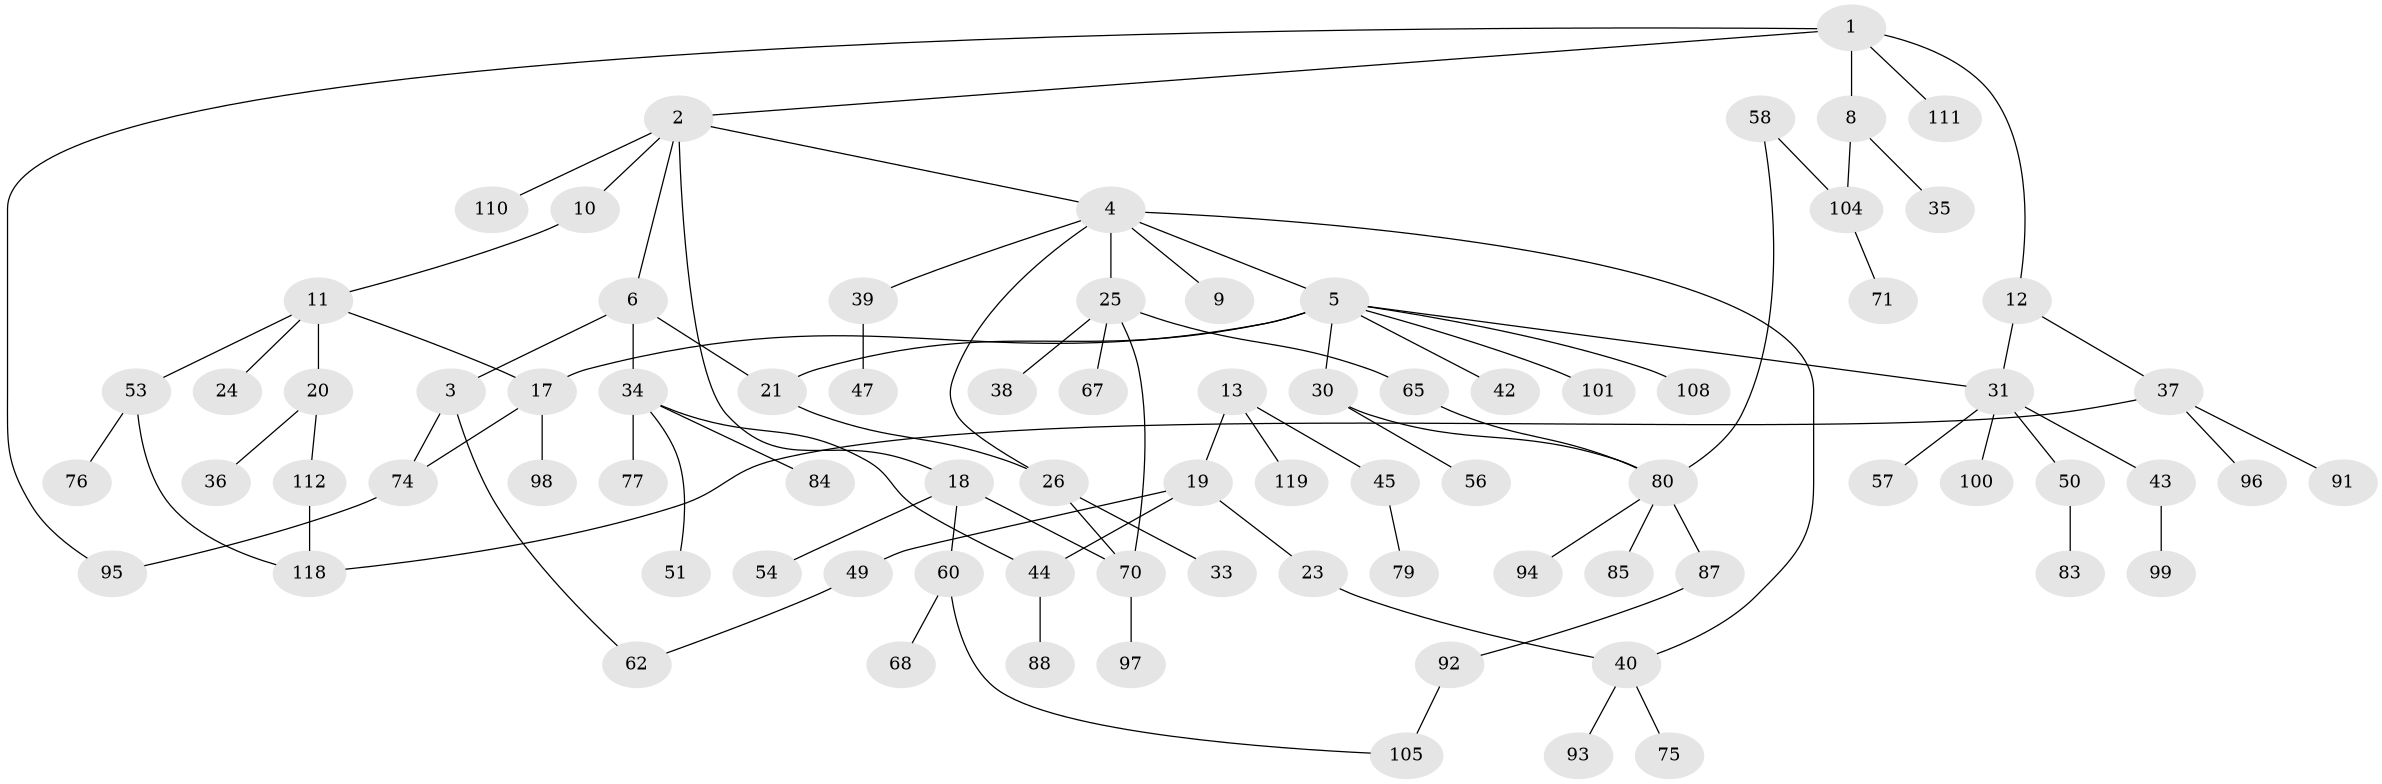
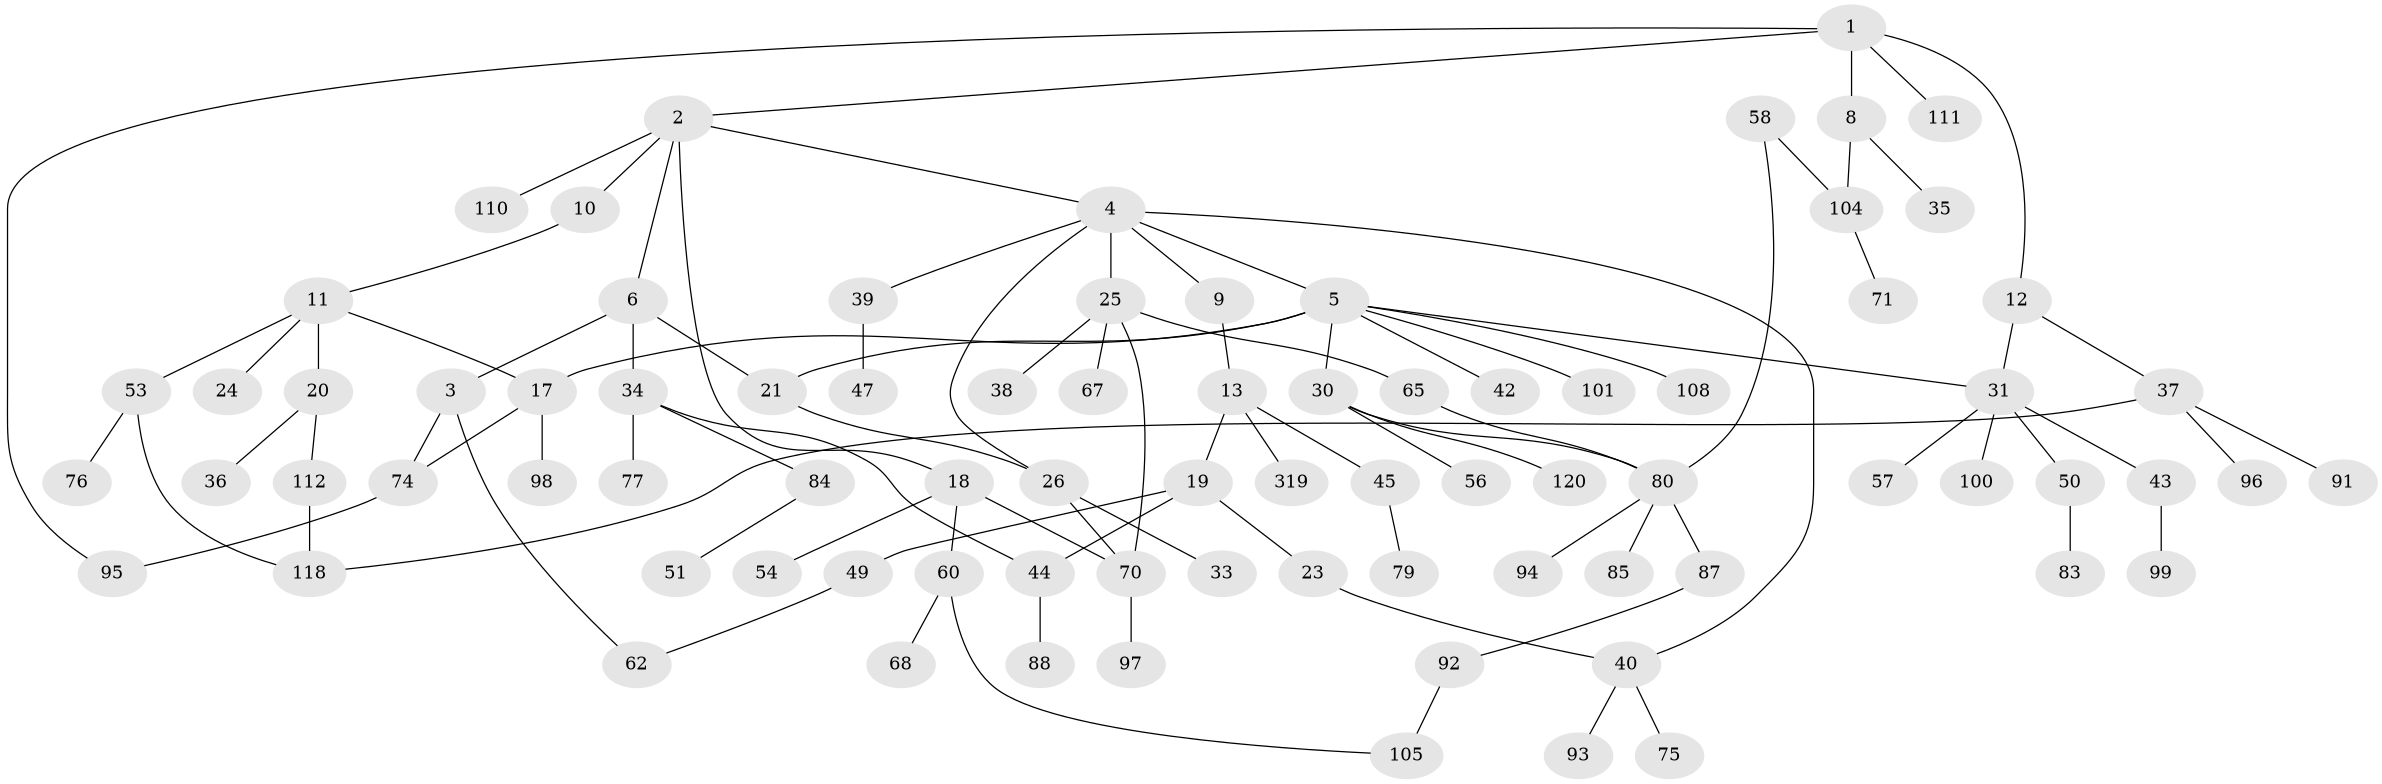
none -> (1226, 346)
(682, 477) -> (748, 528)
(1292, 483) -> (1292, 483)
none -> (1570, 483)
